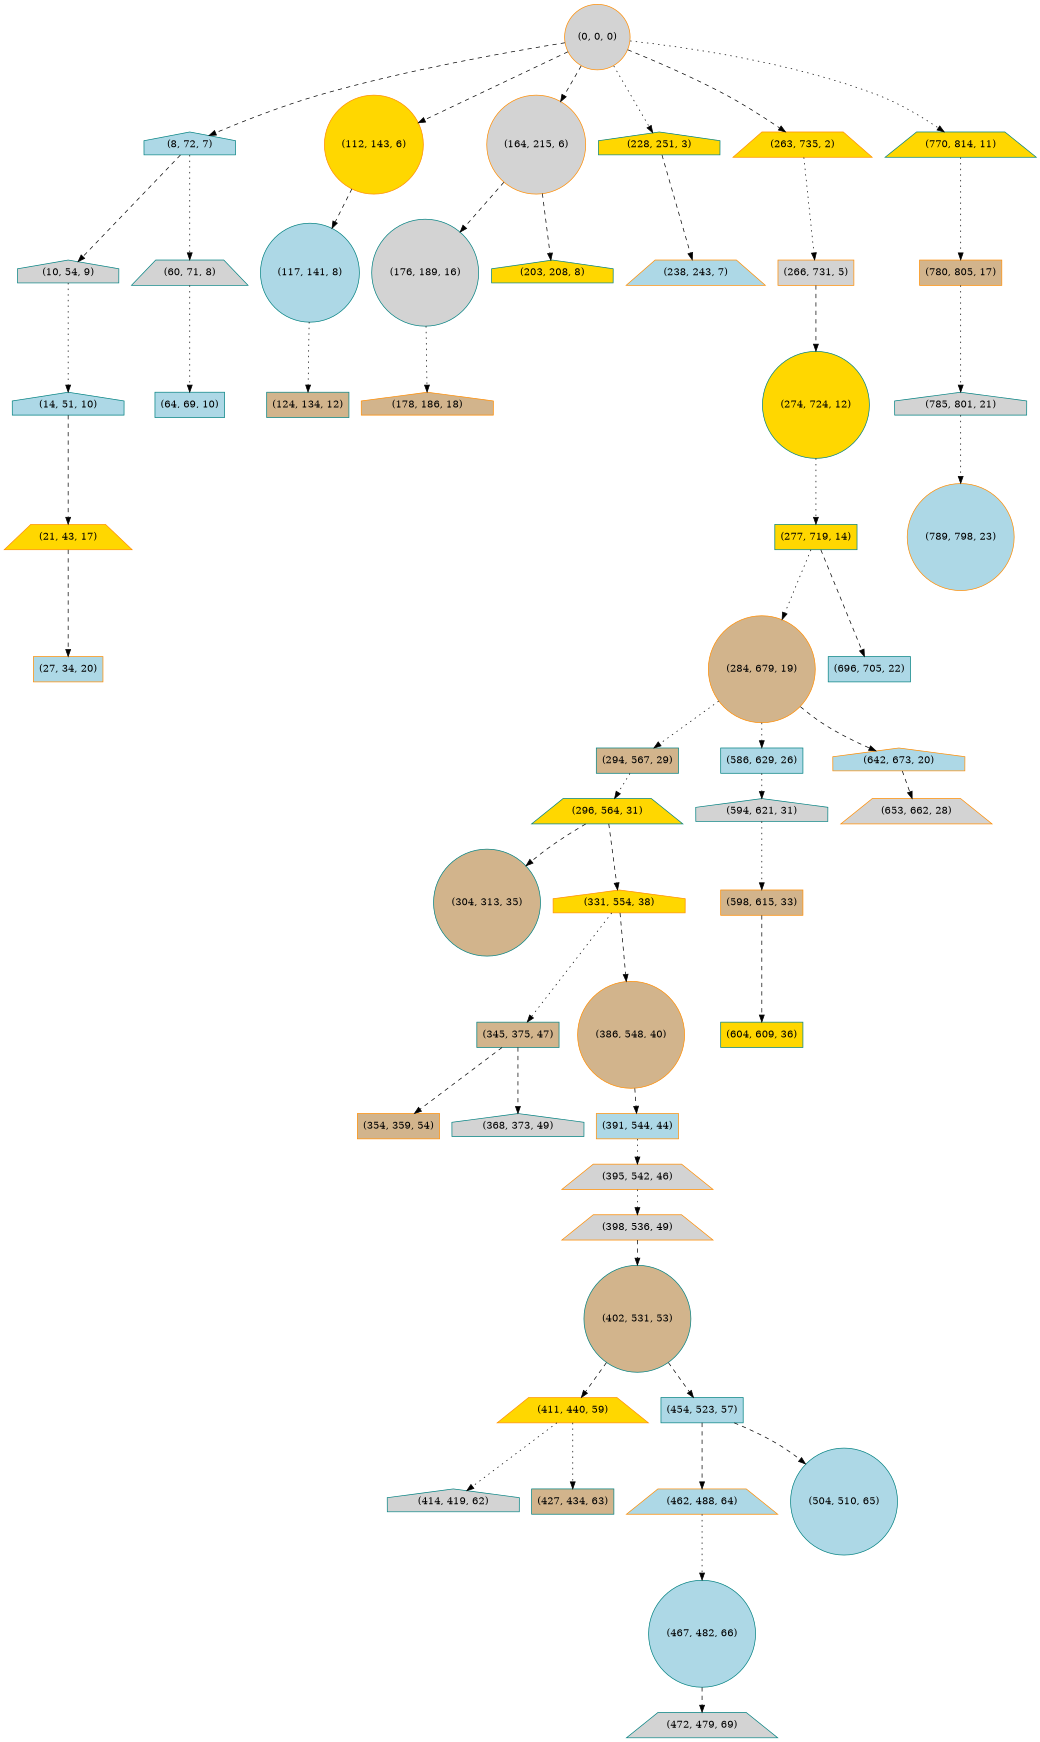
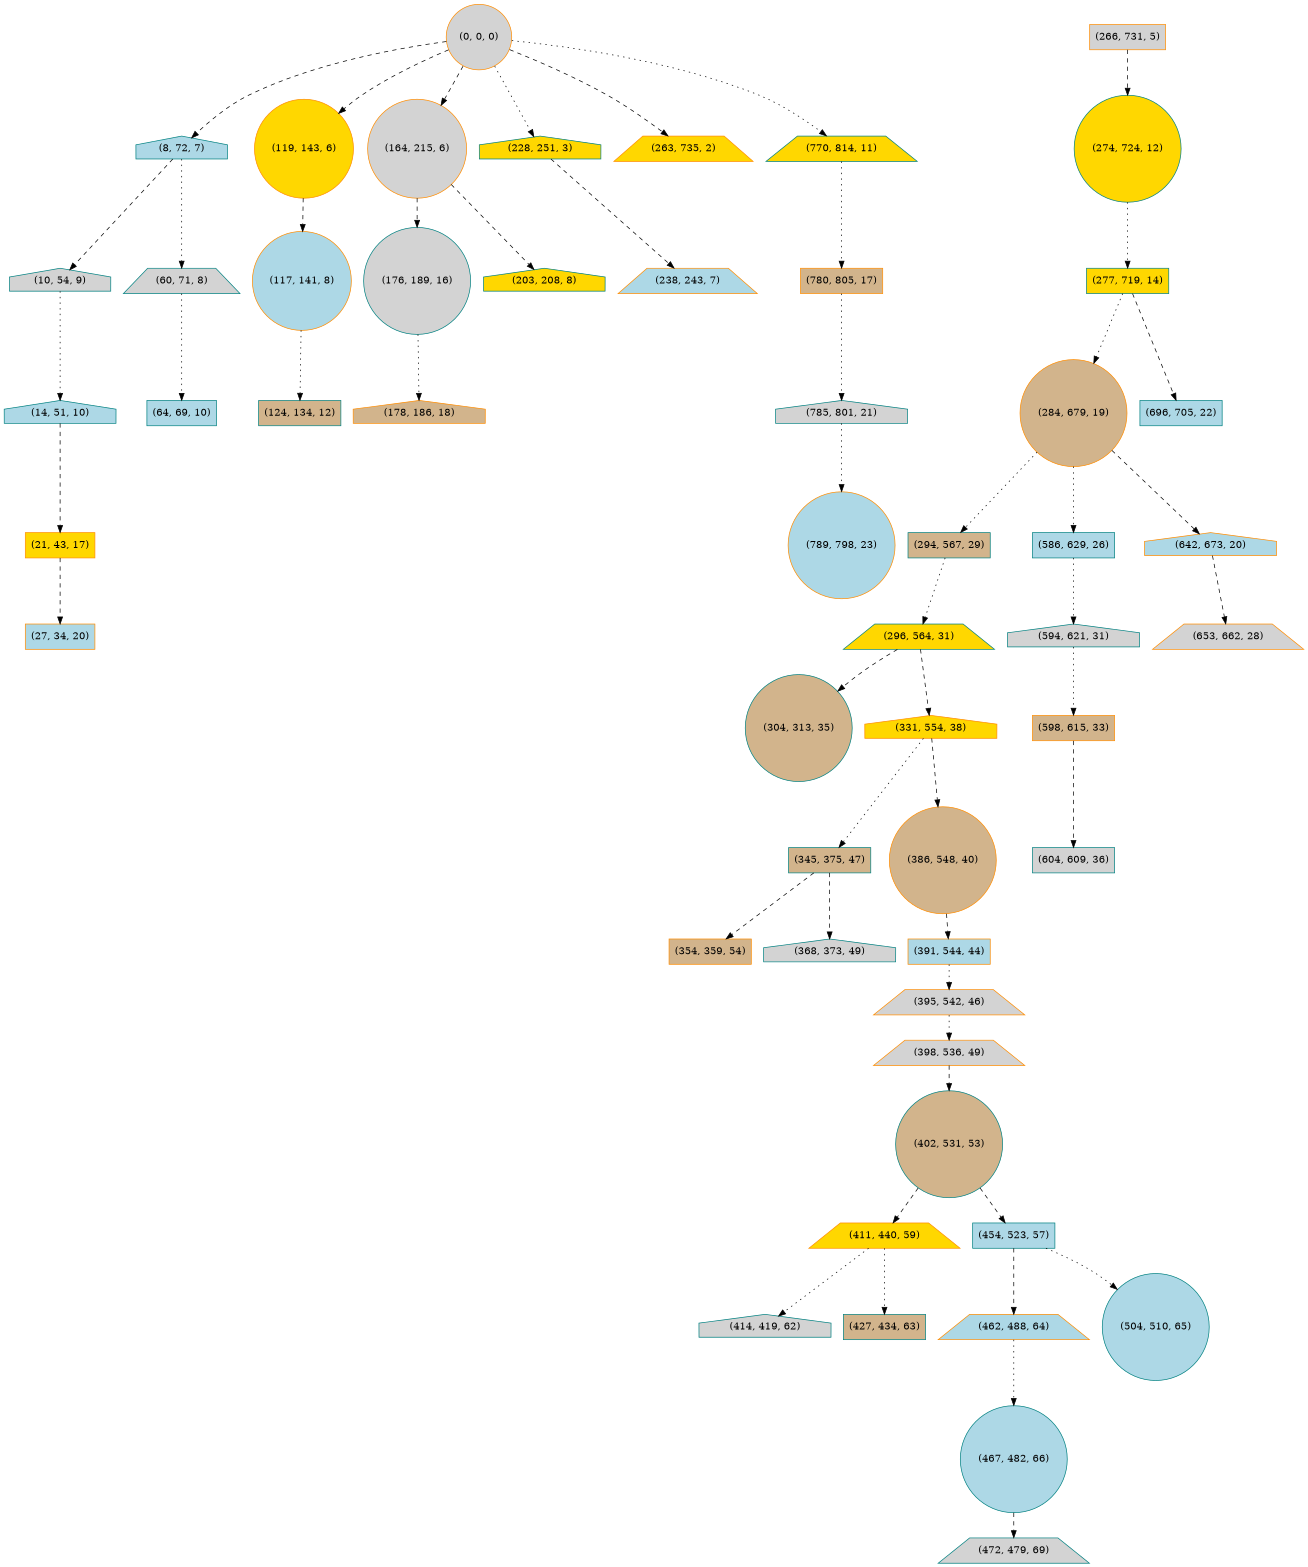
(374, 145) -> (304, 149)
(809, 205) -> none
(310, 273) -> (302, 281)
(68, 537) -> (60, 545)
(762, 1035) -> (1073, 860)
(768, 1439) -> (1080, 1264)
